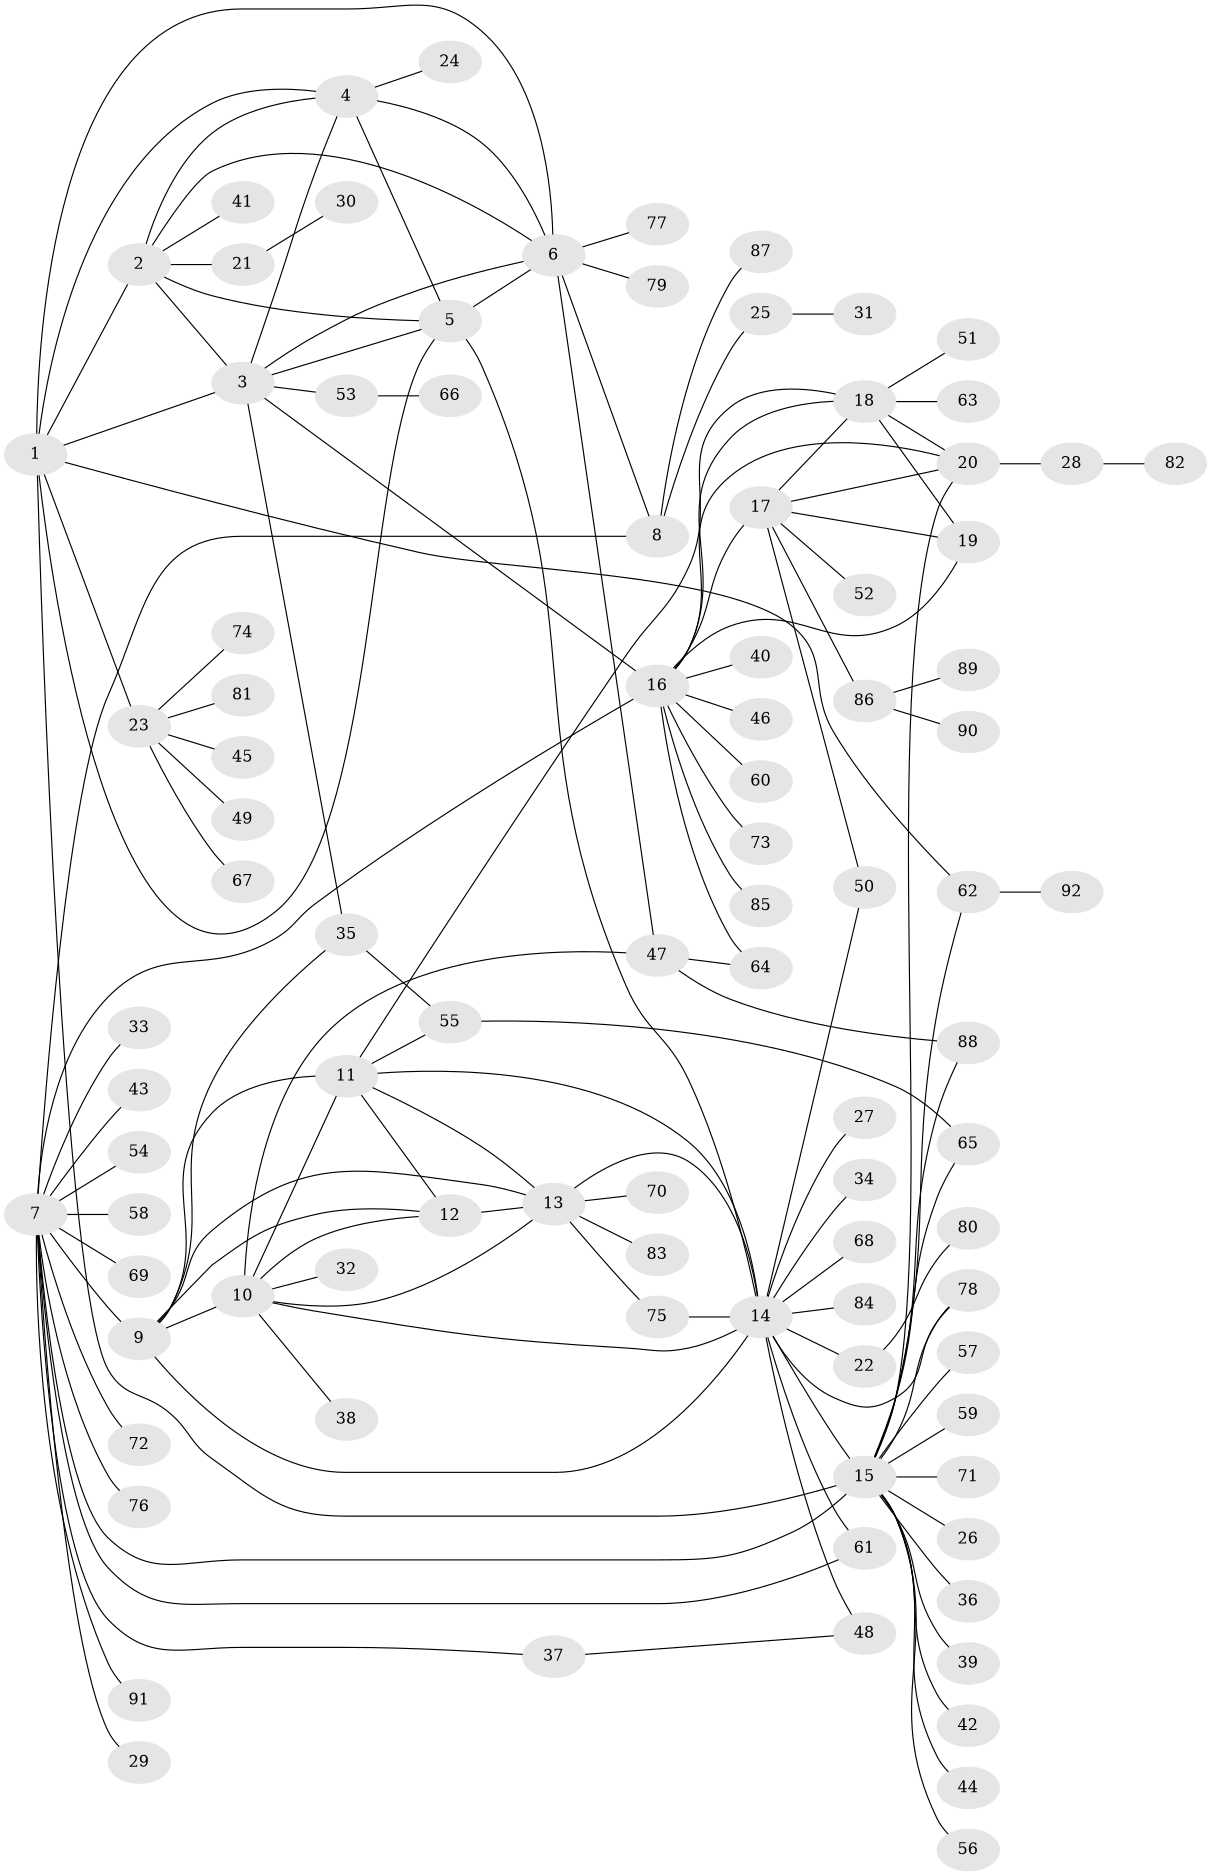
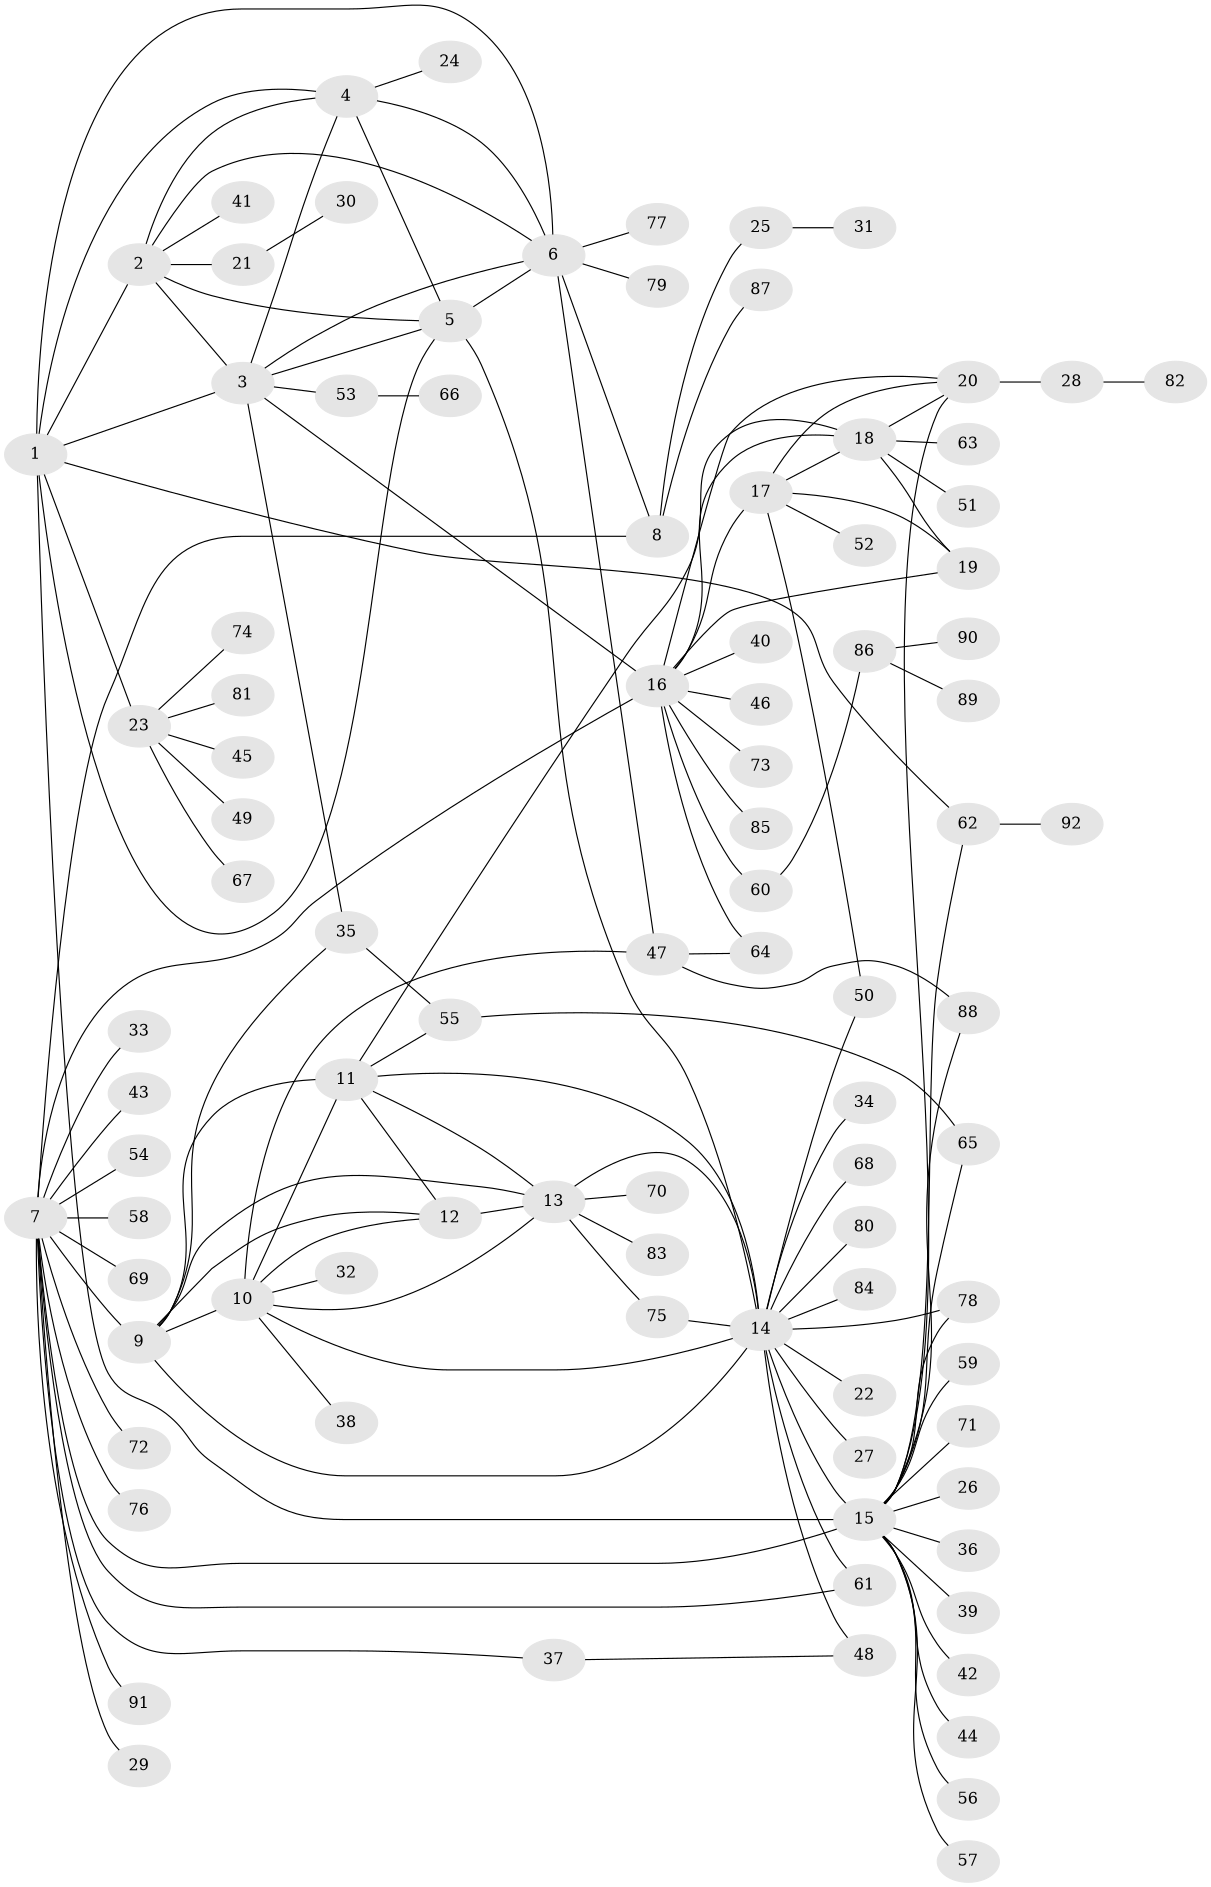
(813, 604) -> (832, 772)
(923, 1283) -> (813, 1278)
